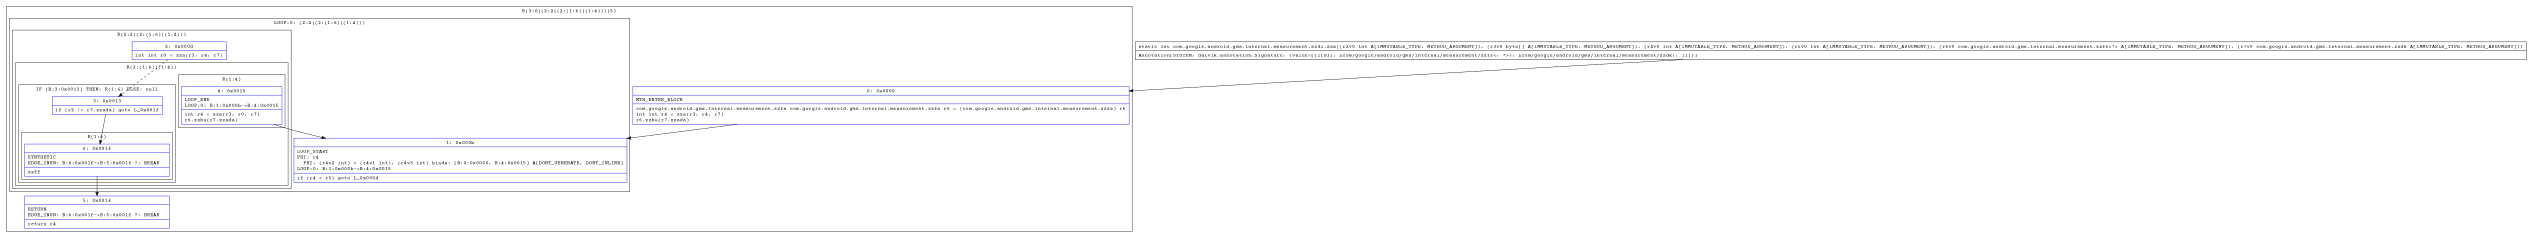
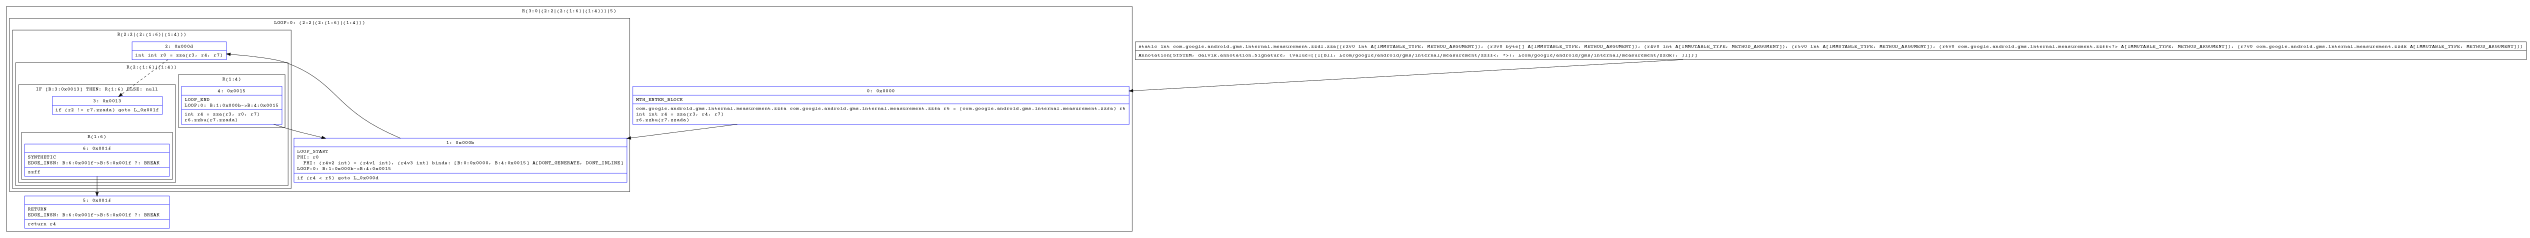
none -> (321, 83)
(103, 127) -> none
(310, 157) -> (310, 157)
